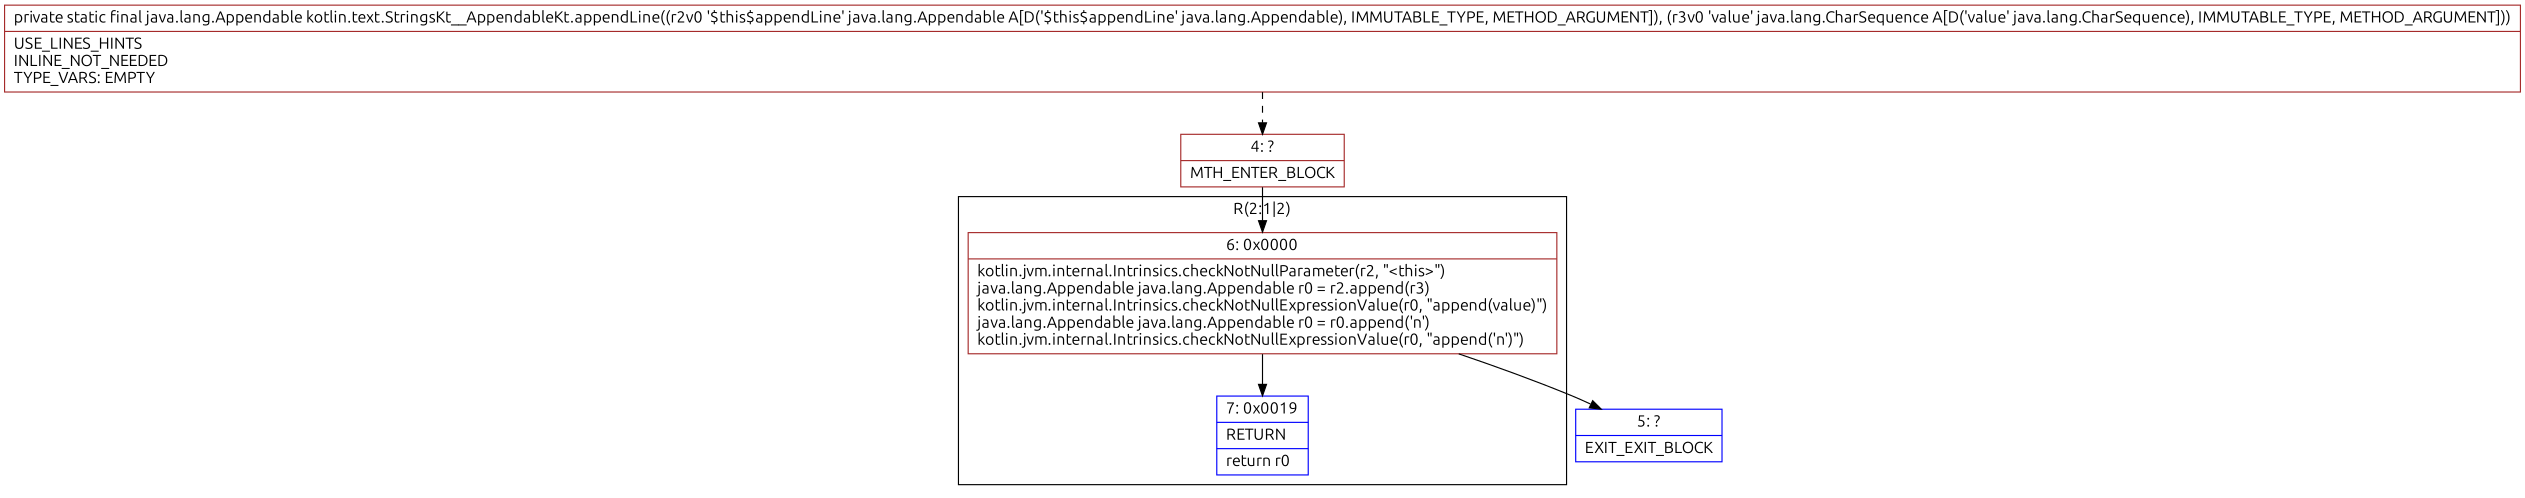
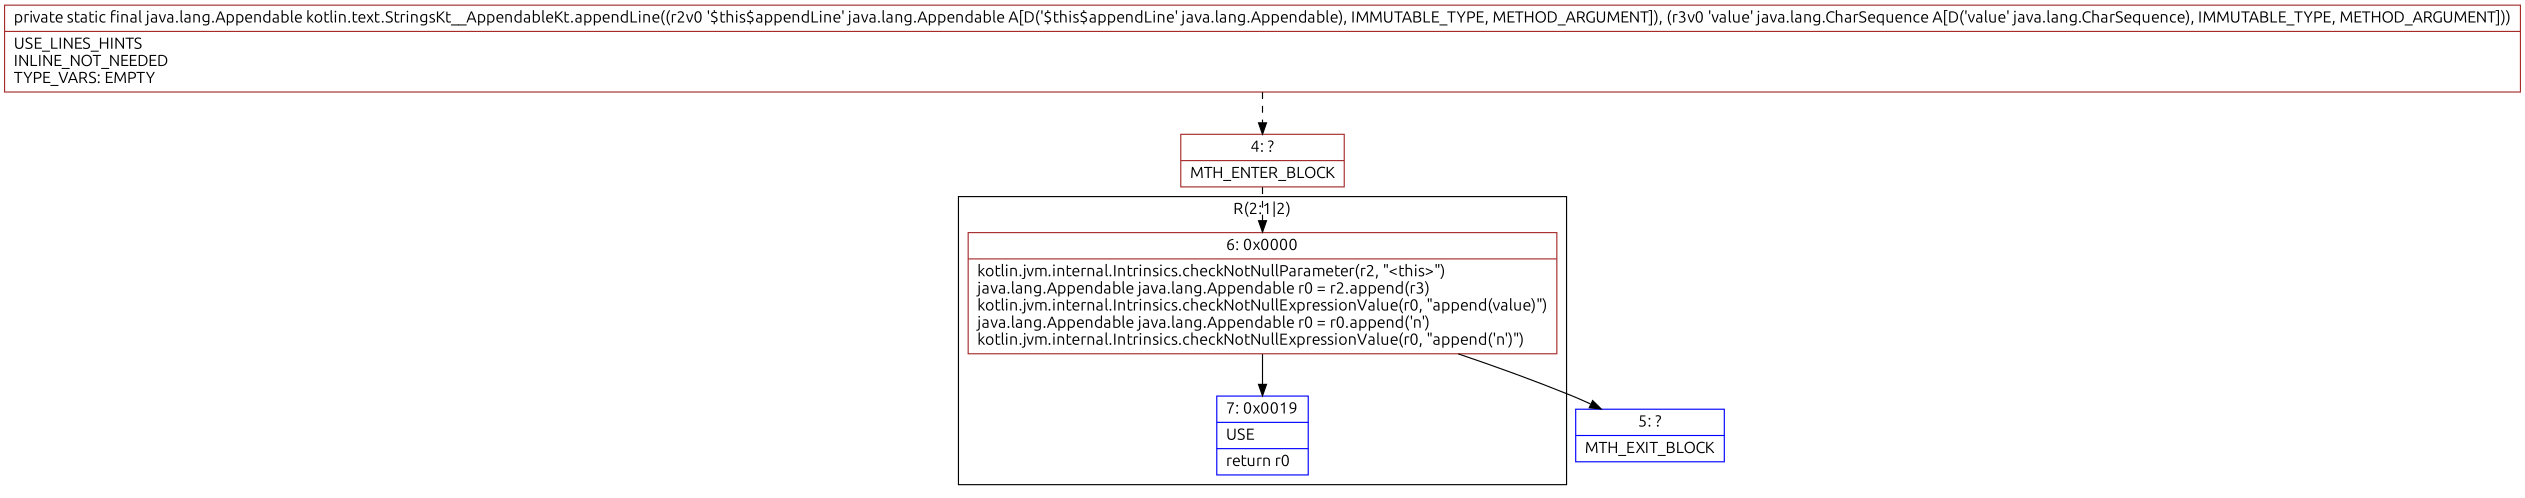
(1263, 204) -> (1263, 204)
(1256, 435) -> (1240, 435)
(1649, 448) -> (1650, 448)
